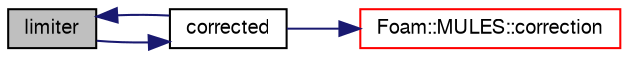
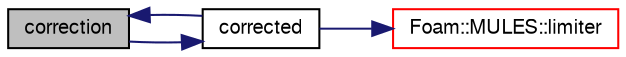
(52, 29) -> (69, 29)
(490, 29) -> (506, 29)
